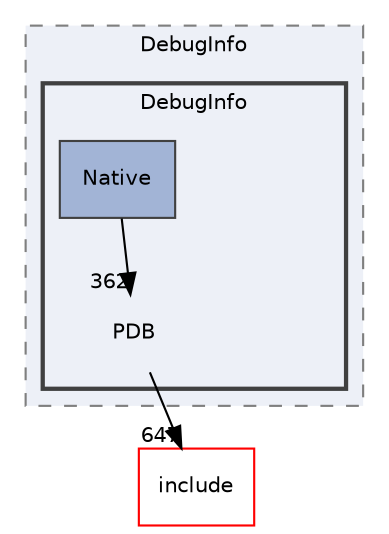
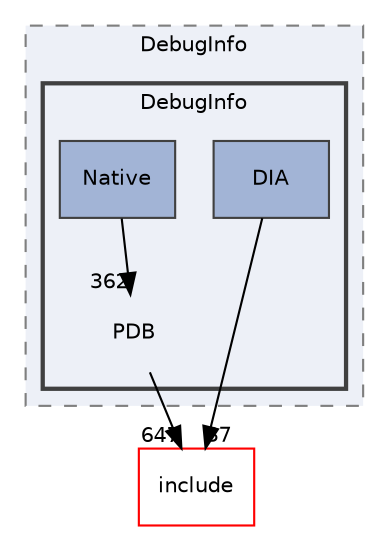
none -> (271, 179)
